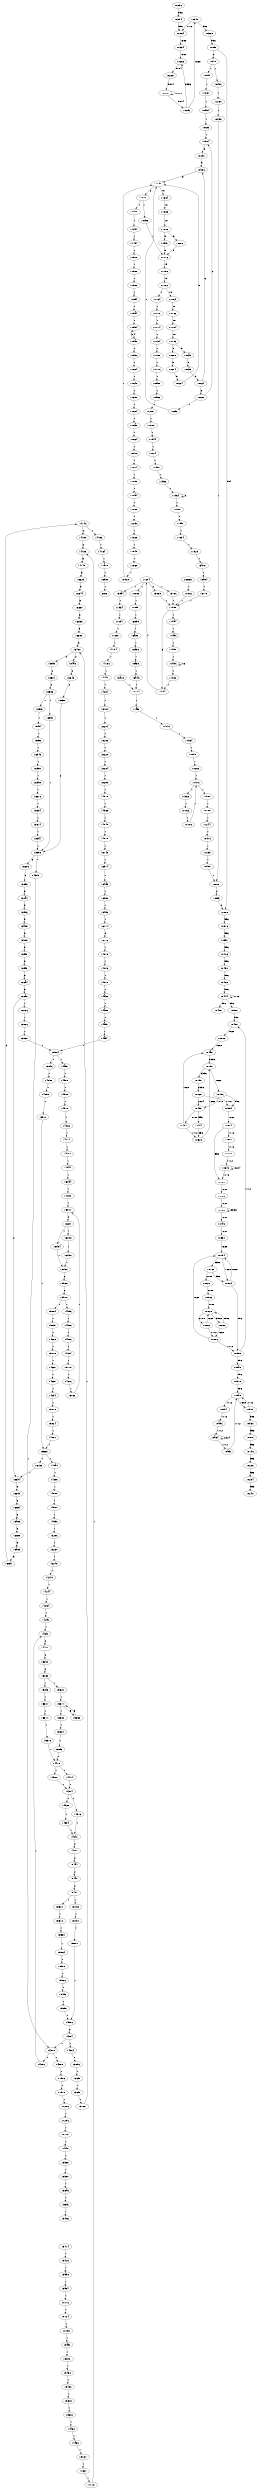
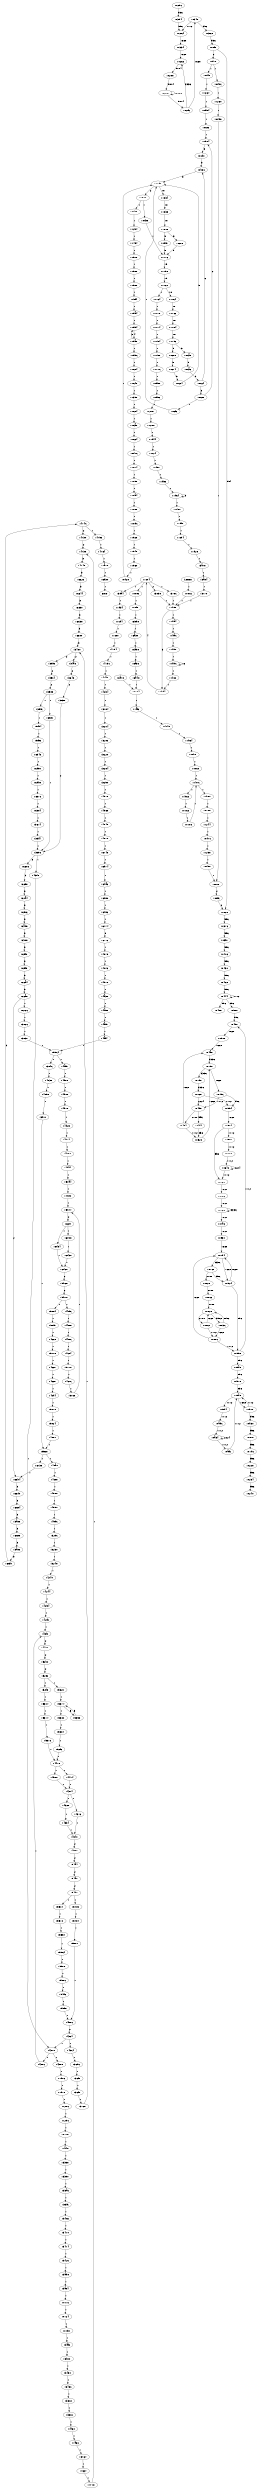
none -> (65, 2233)
